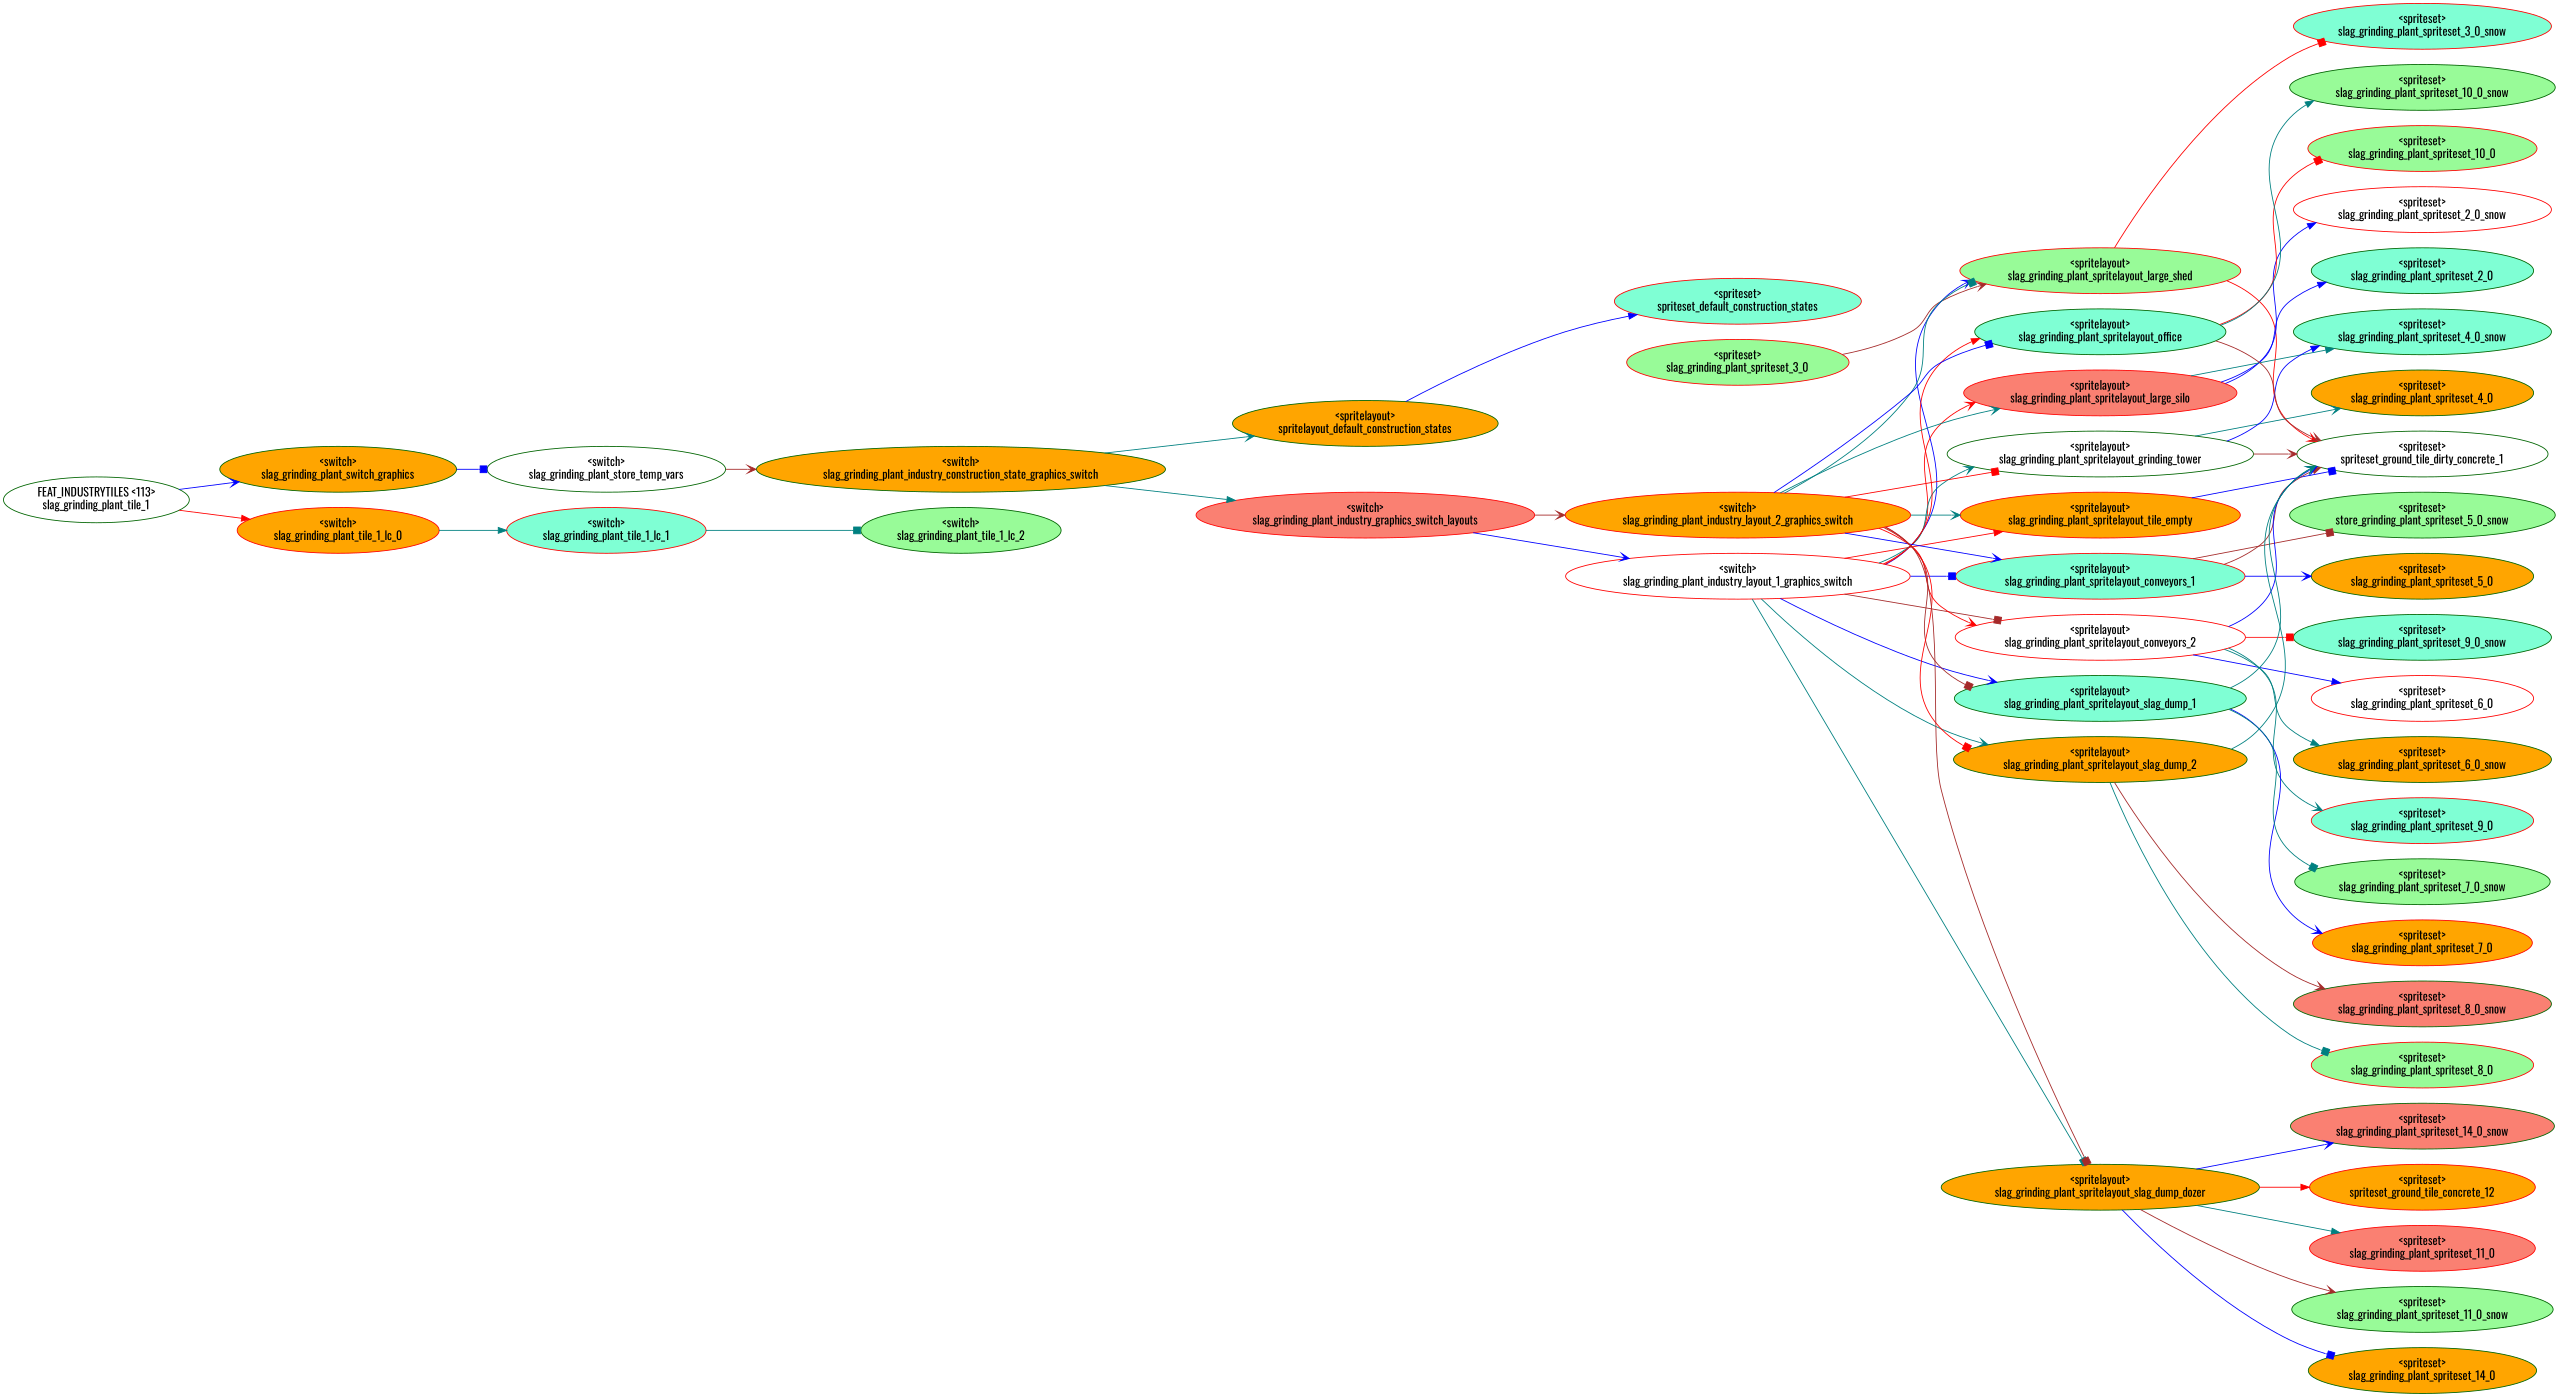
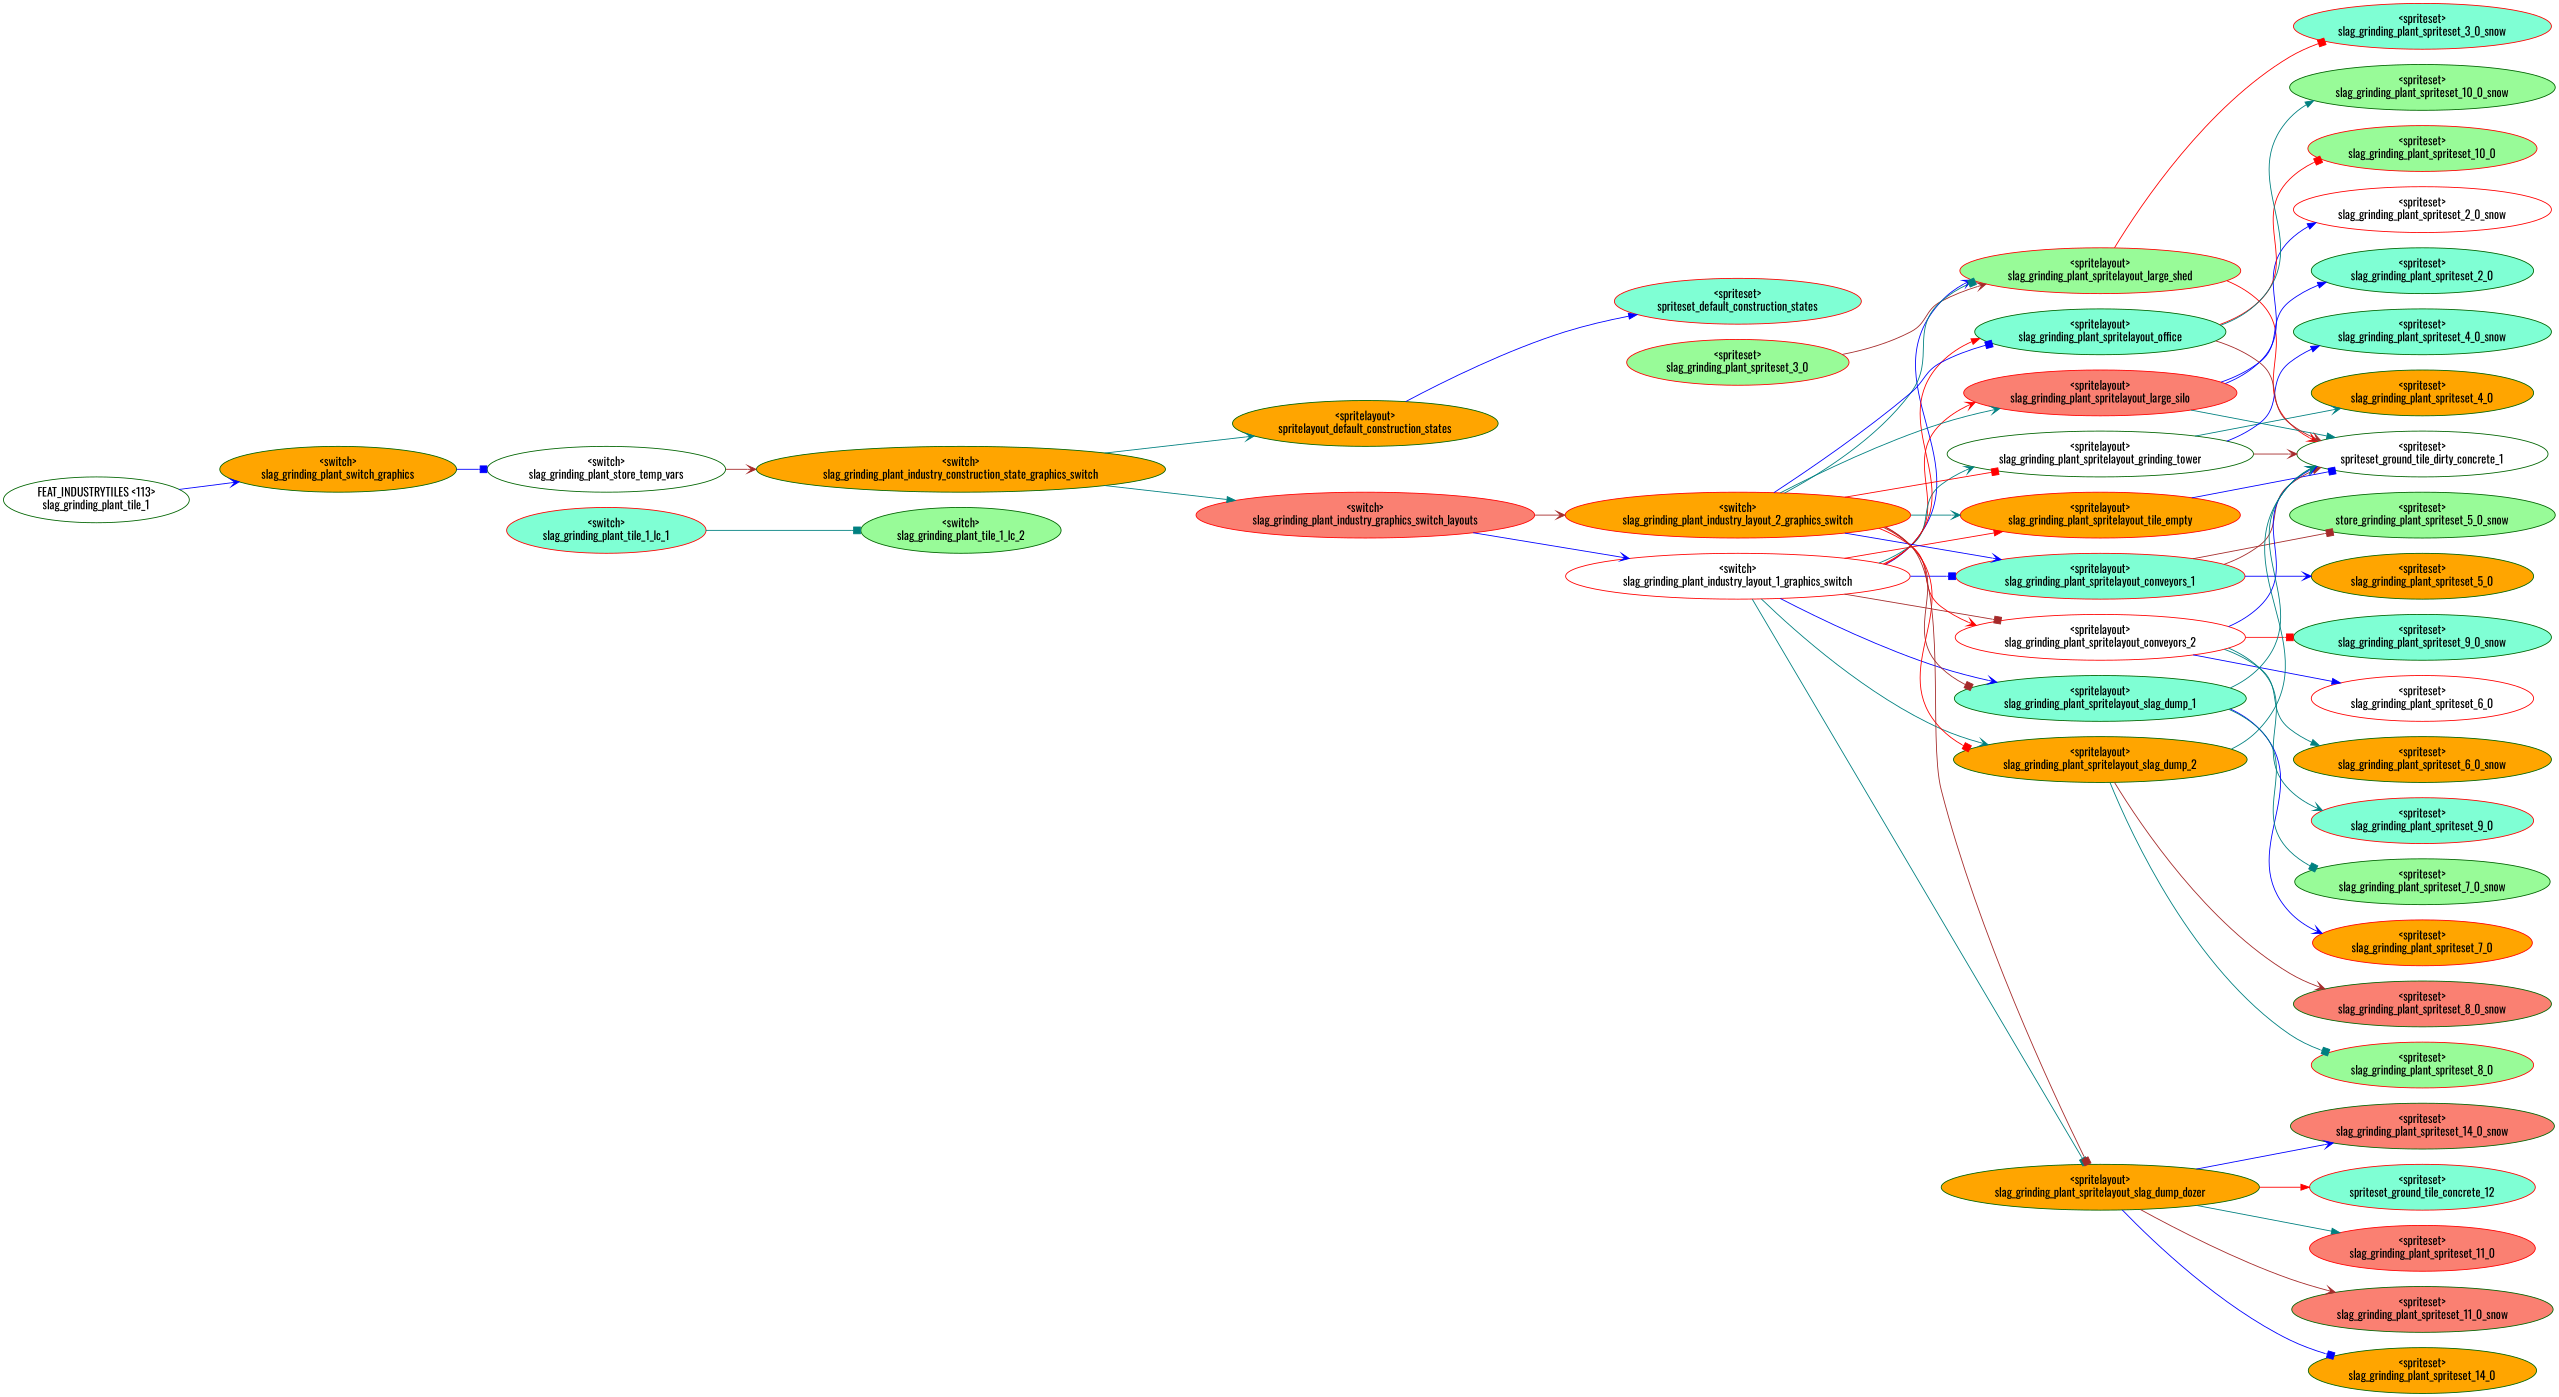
(2268, 361) -> (2245, 420)
(338, 530) -> none
(2422, 1187) -> (2422, 1187)
(2422, 1309) -> (2422, 1309)
